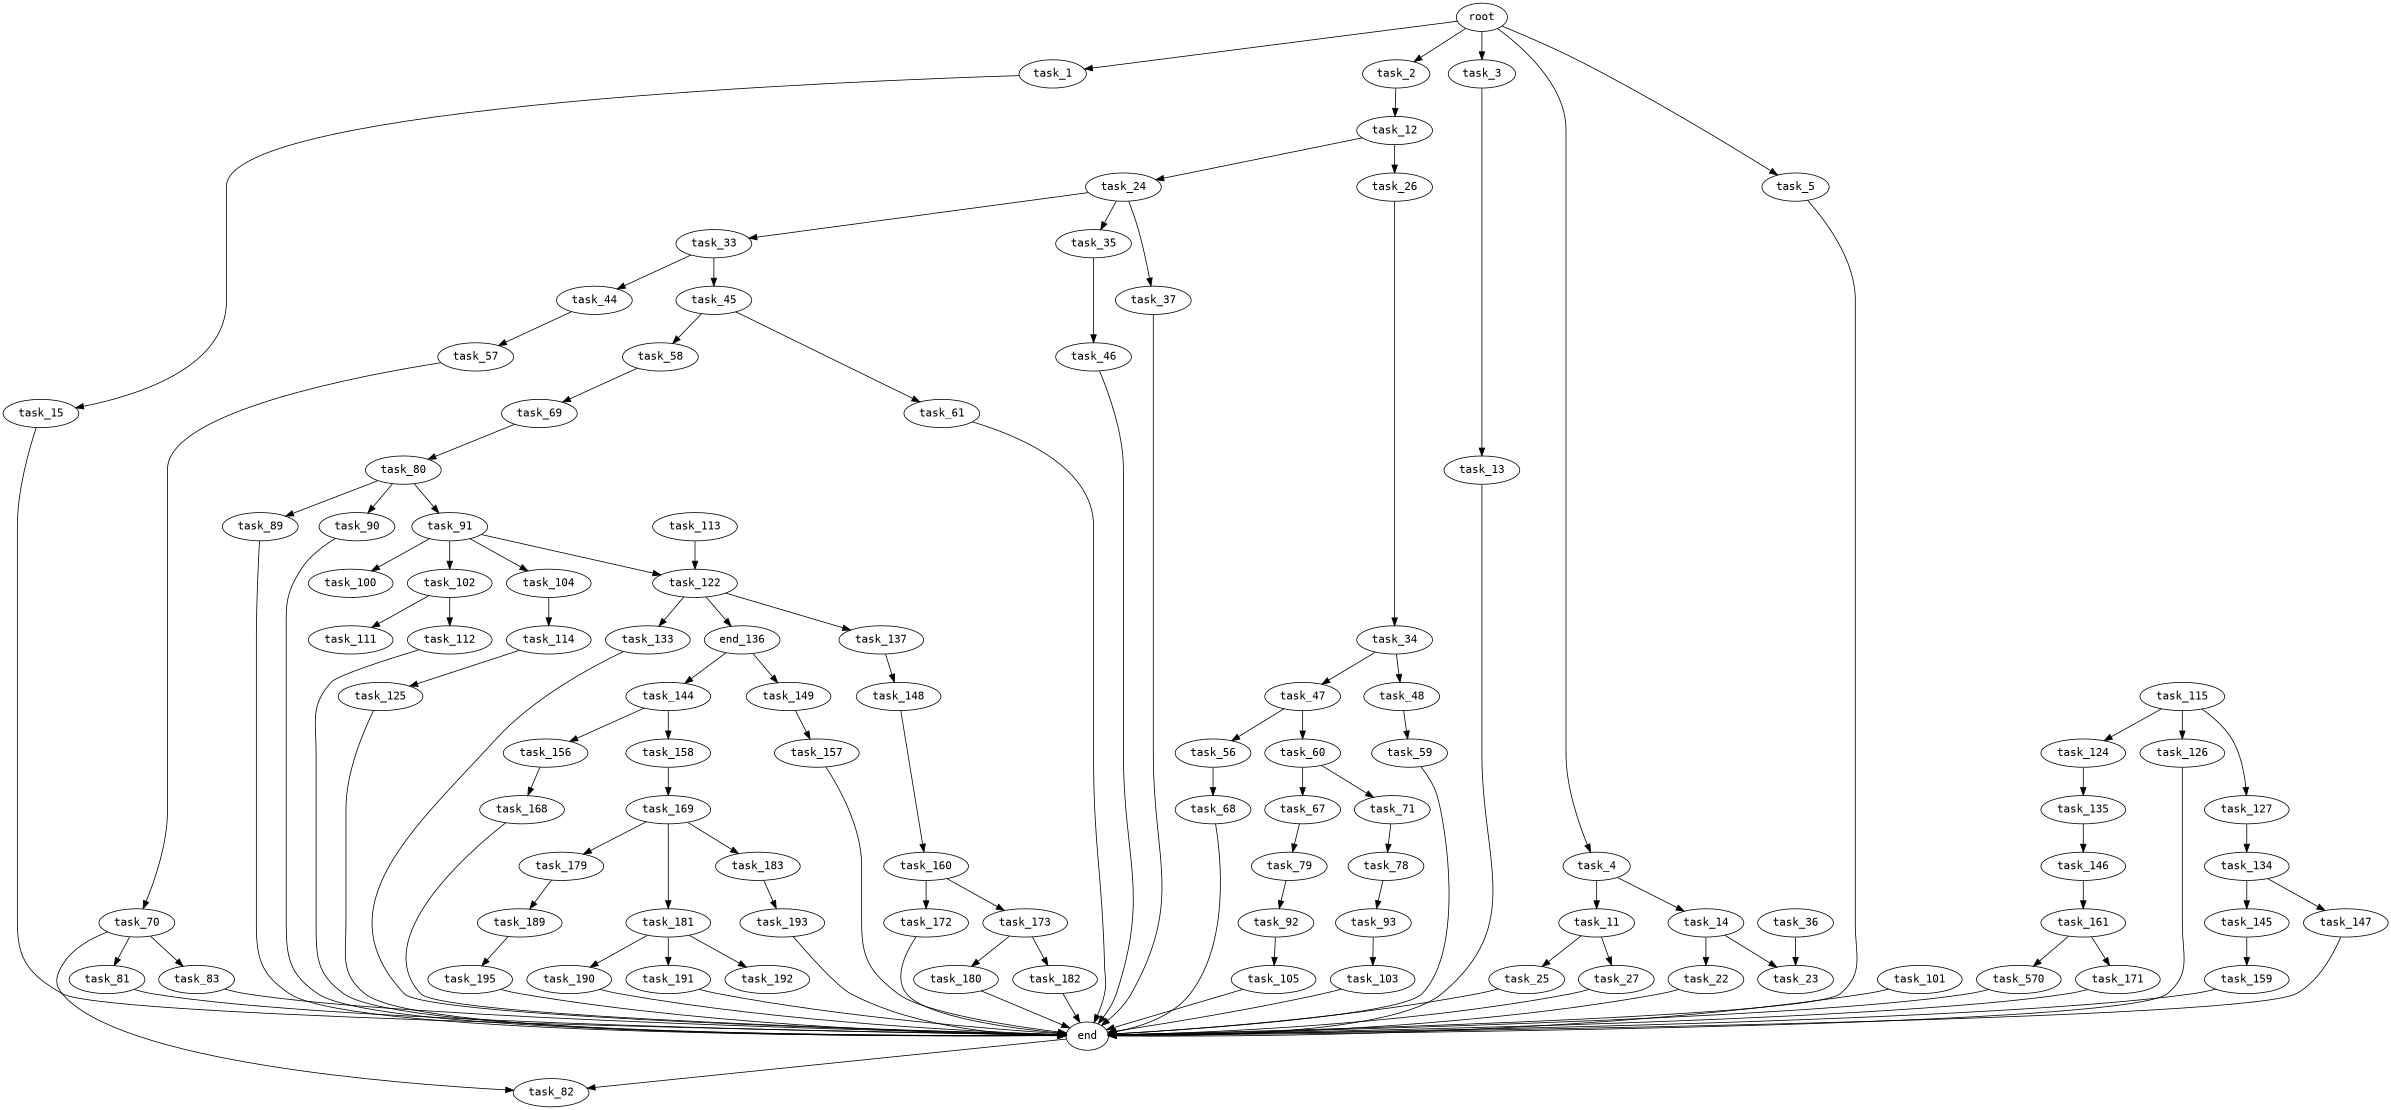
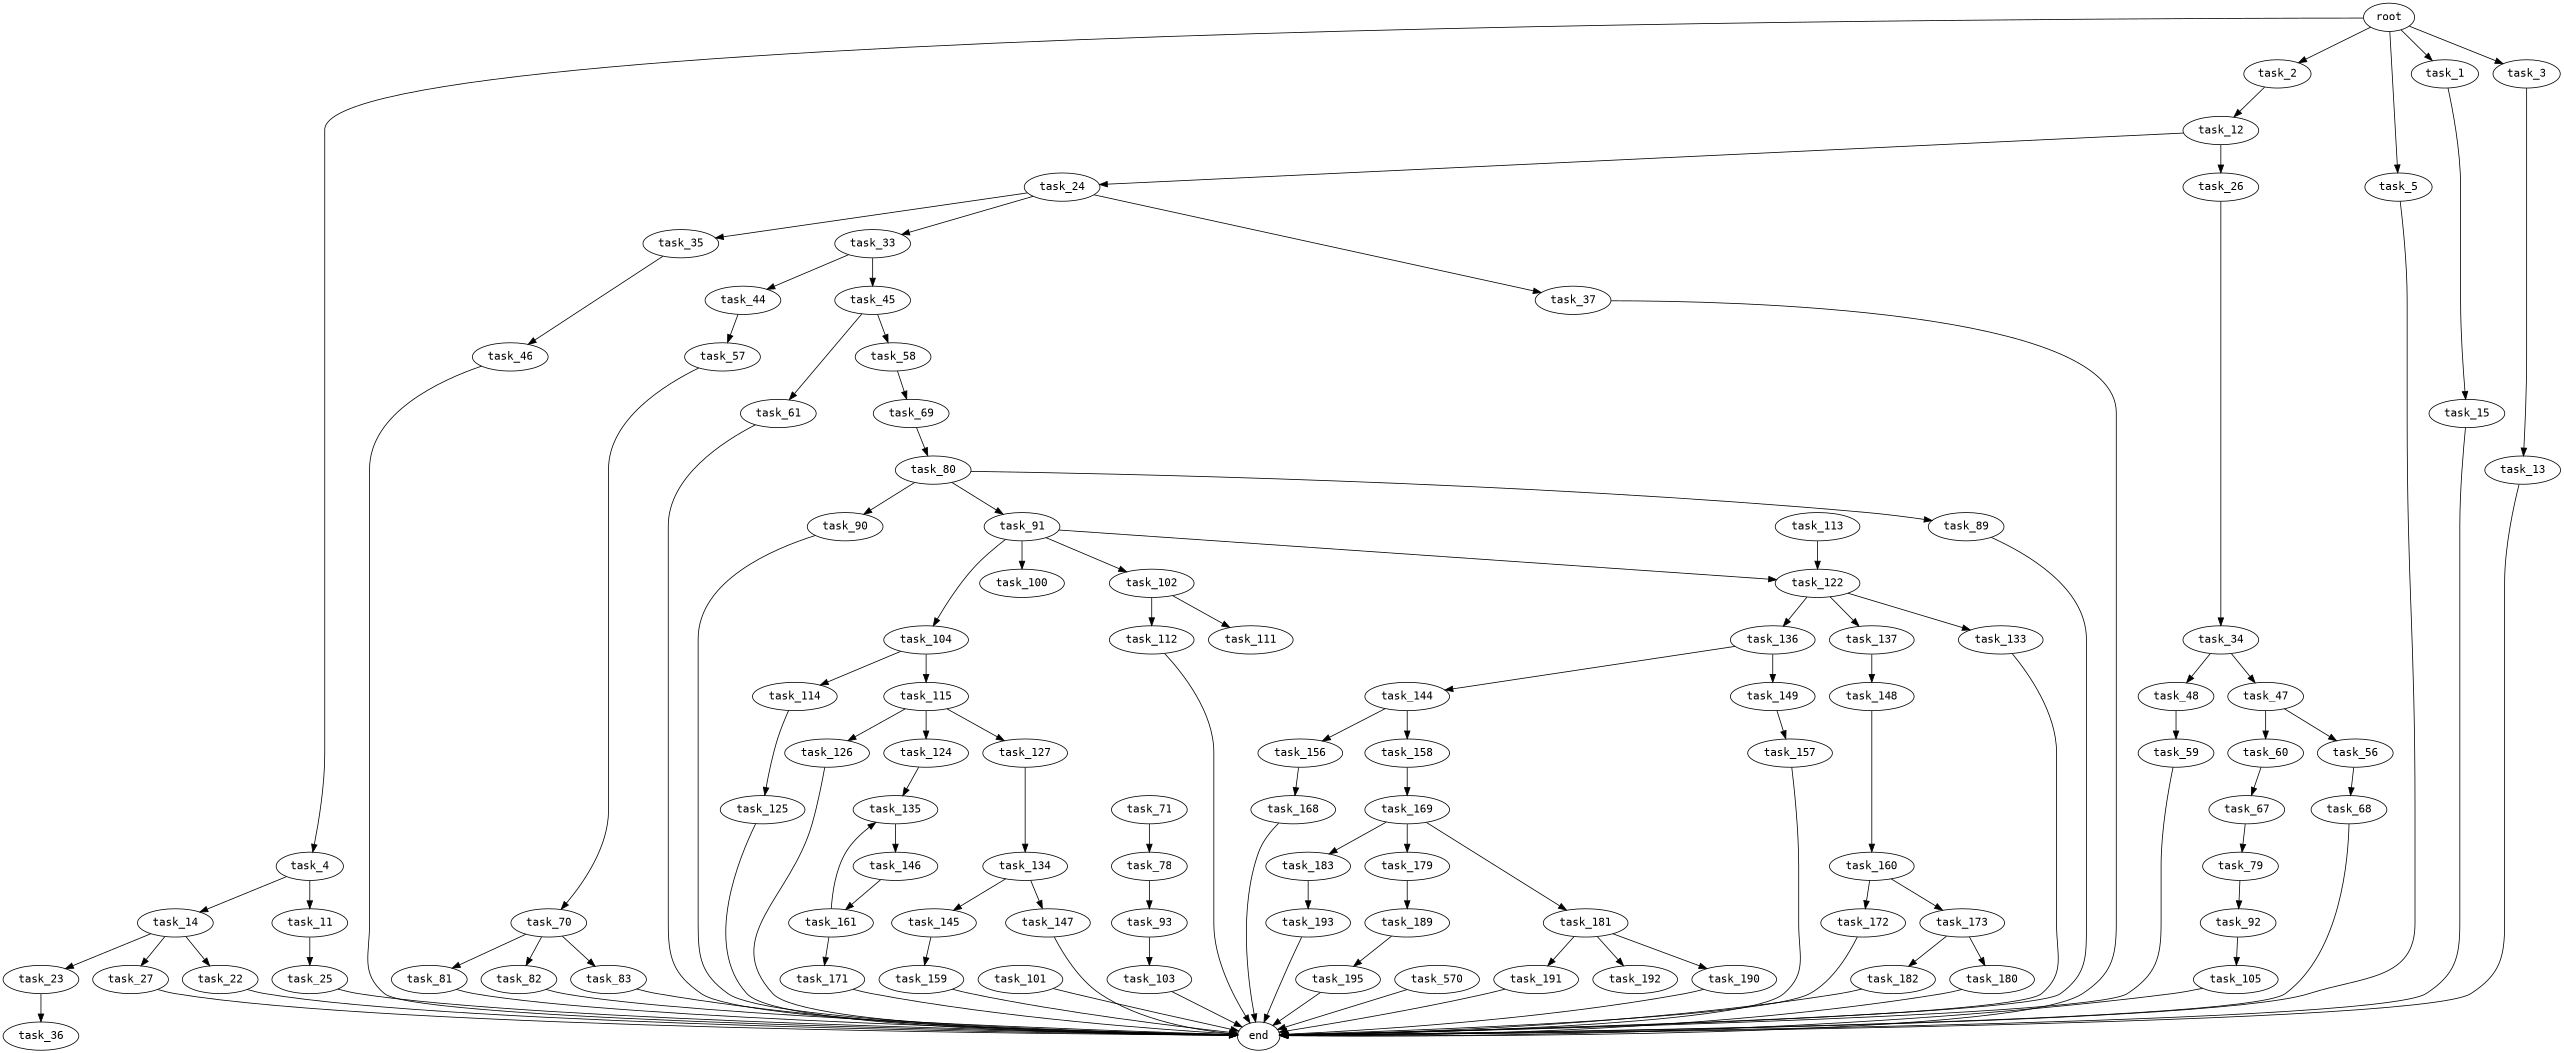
(742, 640) -> (1773, 640)
none -> (926, 664)
(1344, 779) -> none
(1605, 947) -> (156, 948)
(1796, 947) -> (41, 1004)
(2054, 949) -> (841, 863)
(831, 1063) -> (750, 1012)
